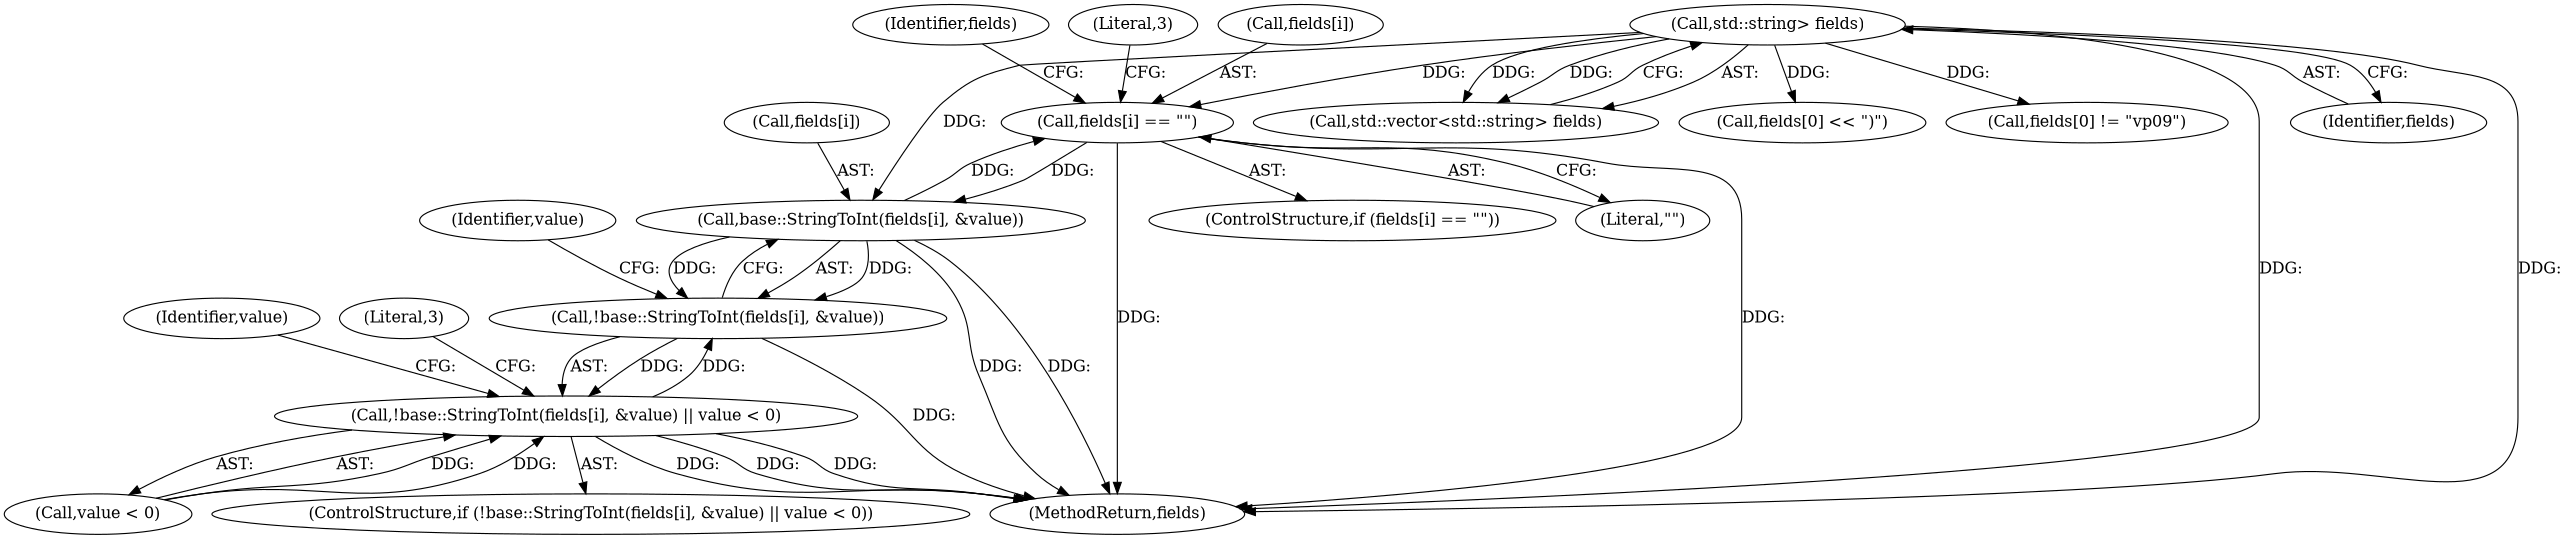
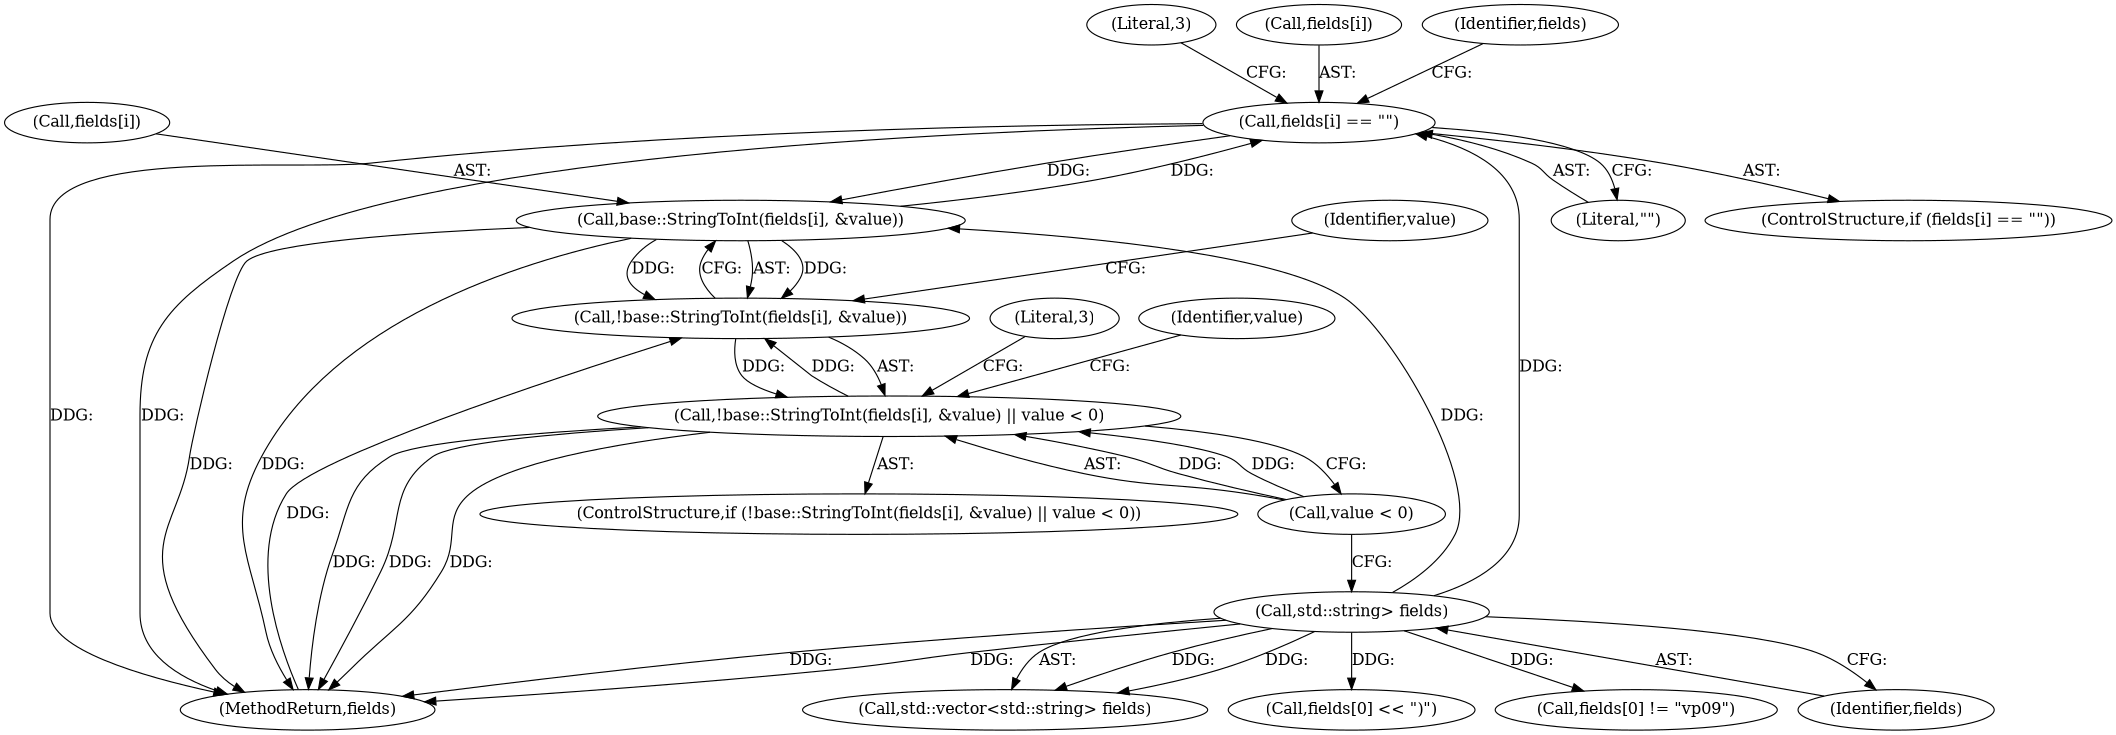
(1623, 80) -> (1352, 557)
(894, 417) -> (379, 444)
(238, 465) -> (1349, 465)
